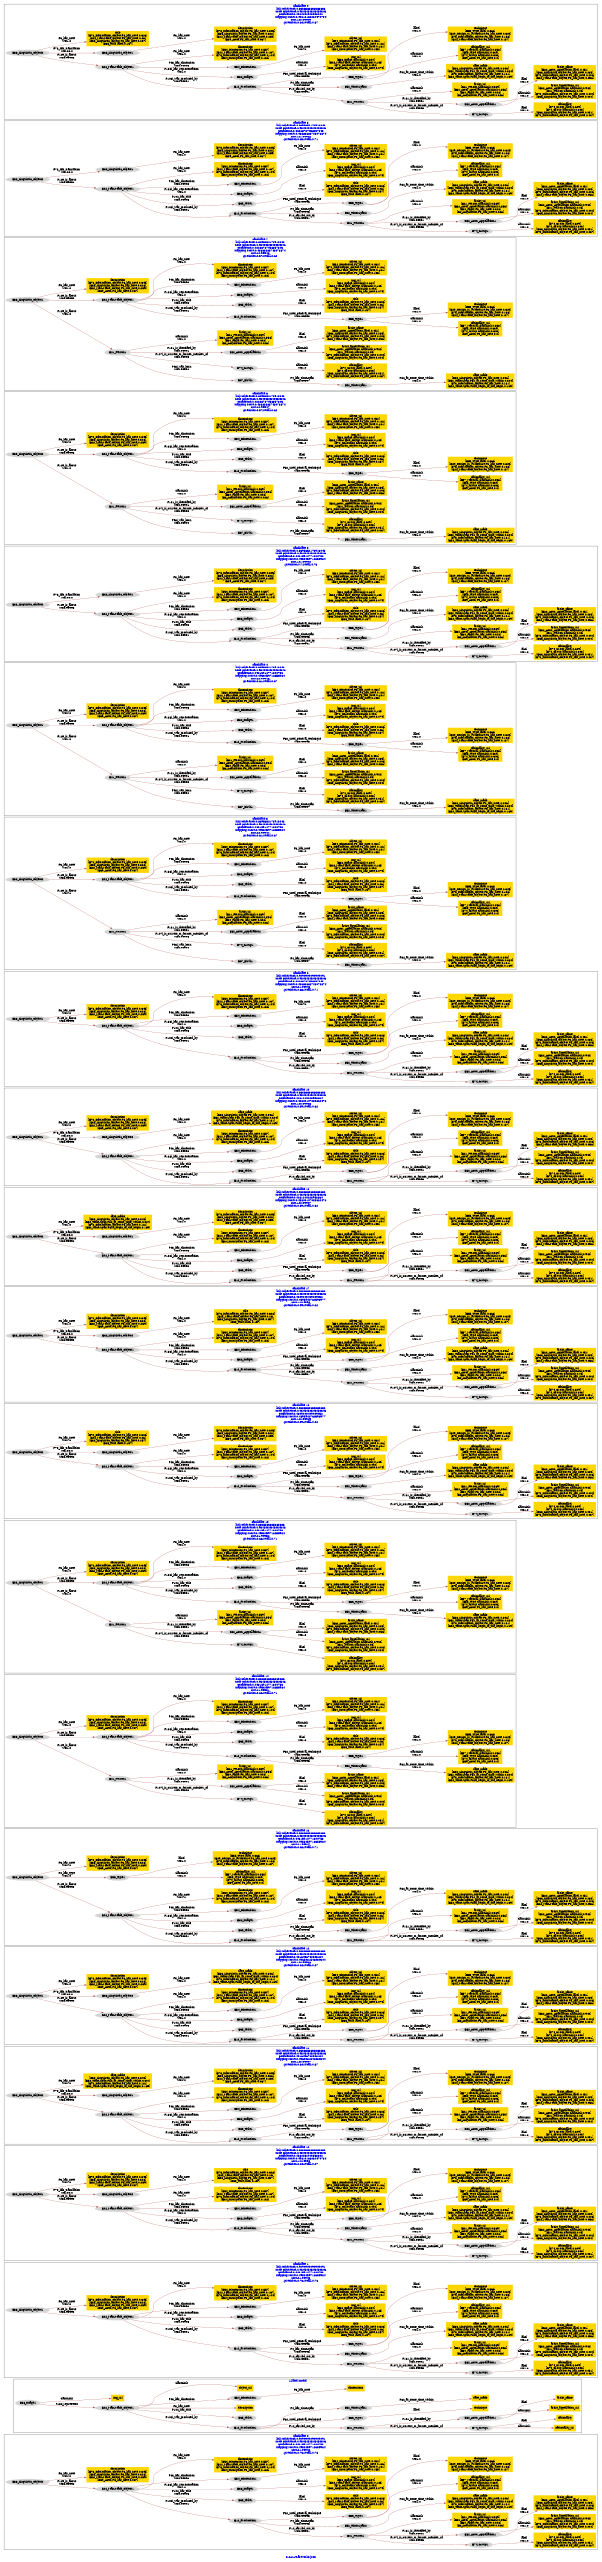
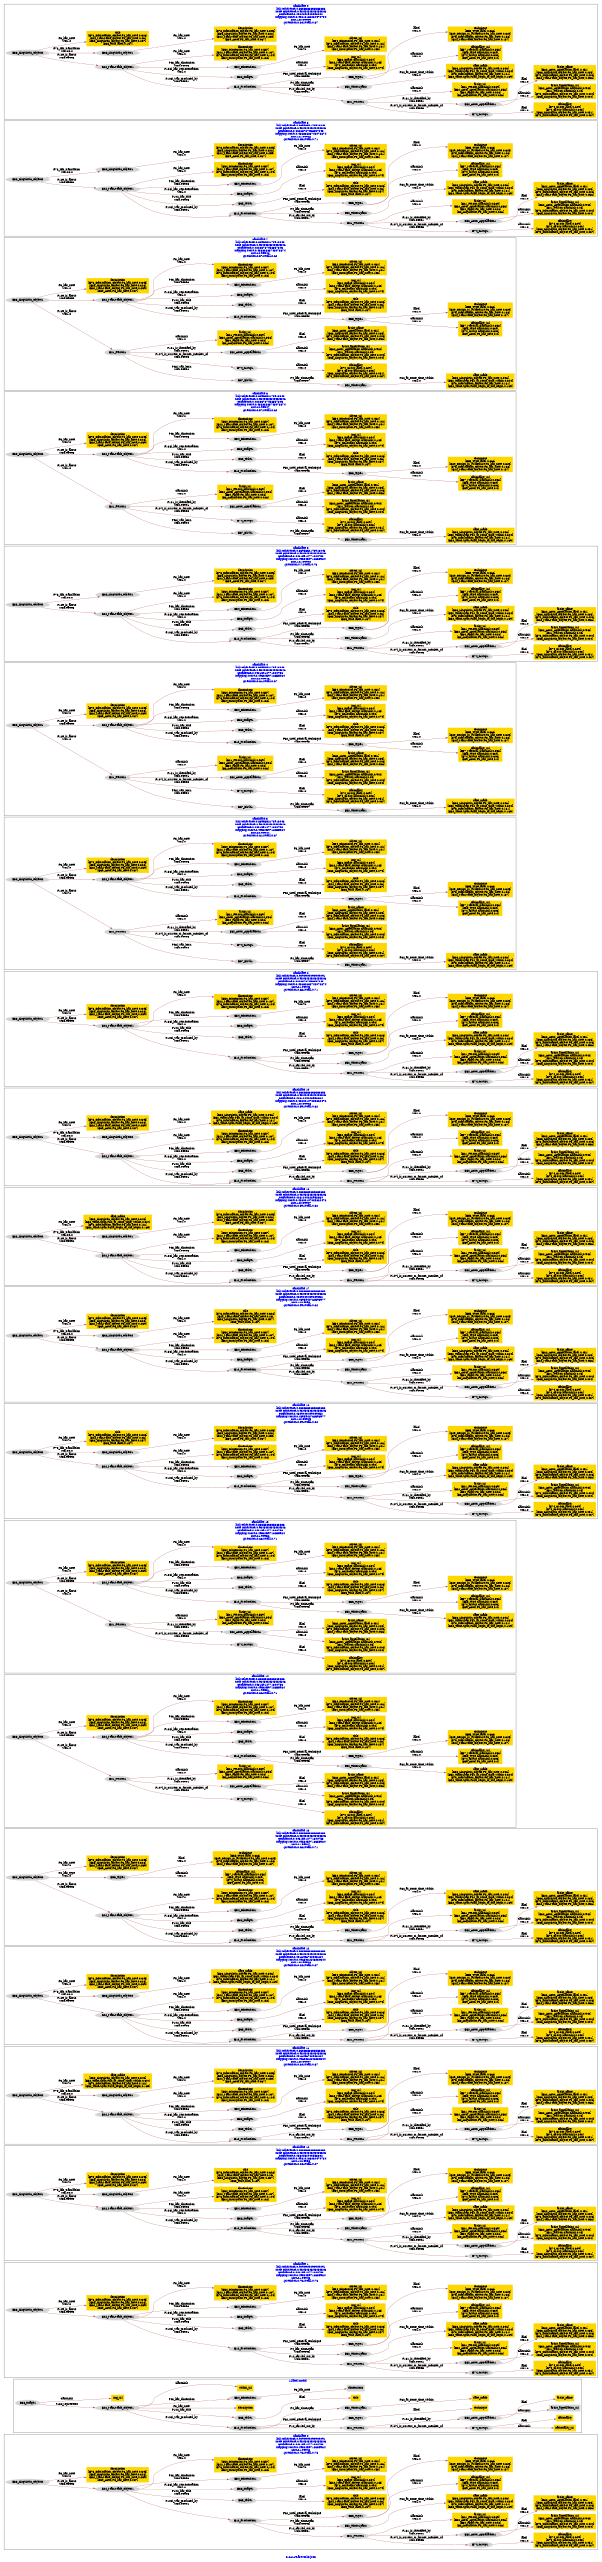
(245, 2388) -> (245, 2388)
(356, 2388) -> (356, 2388)
none -> (356, 2398)
(565, 2408) -> (565, 2408)
